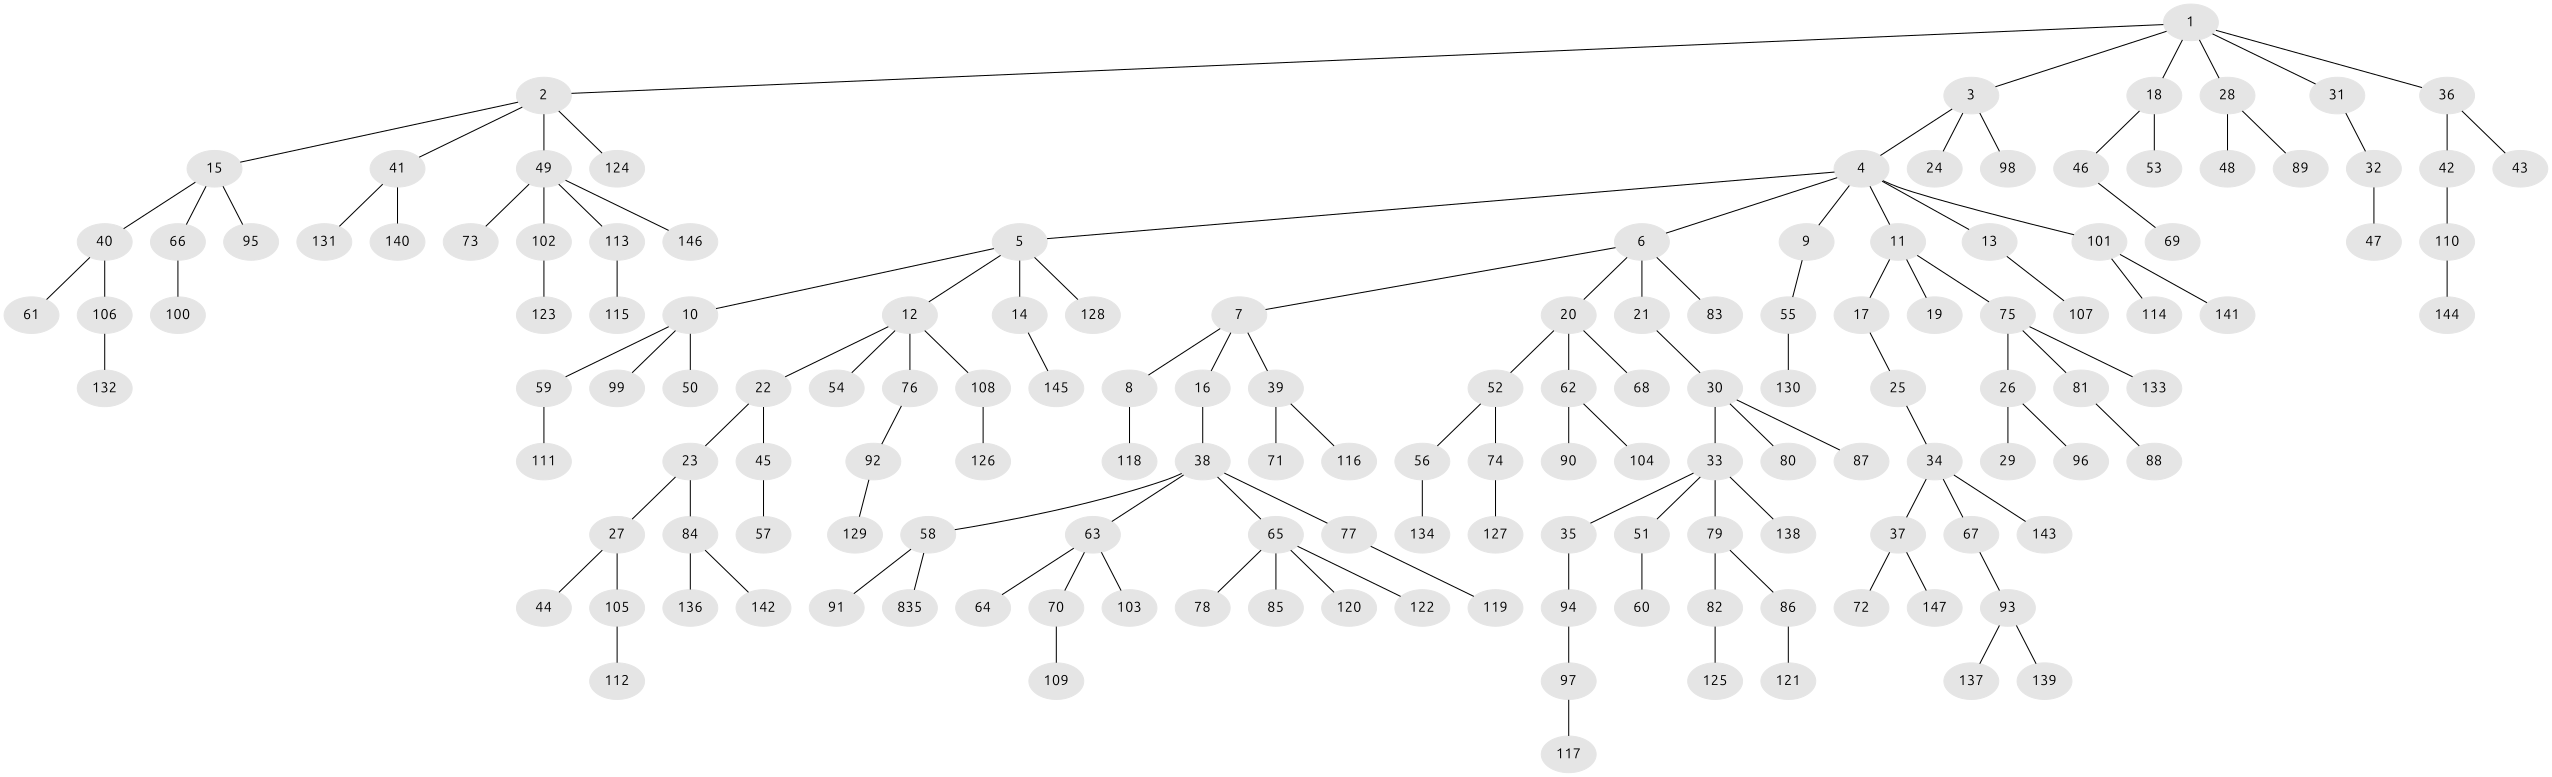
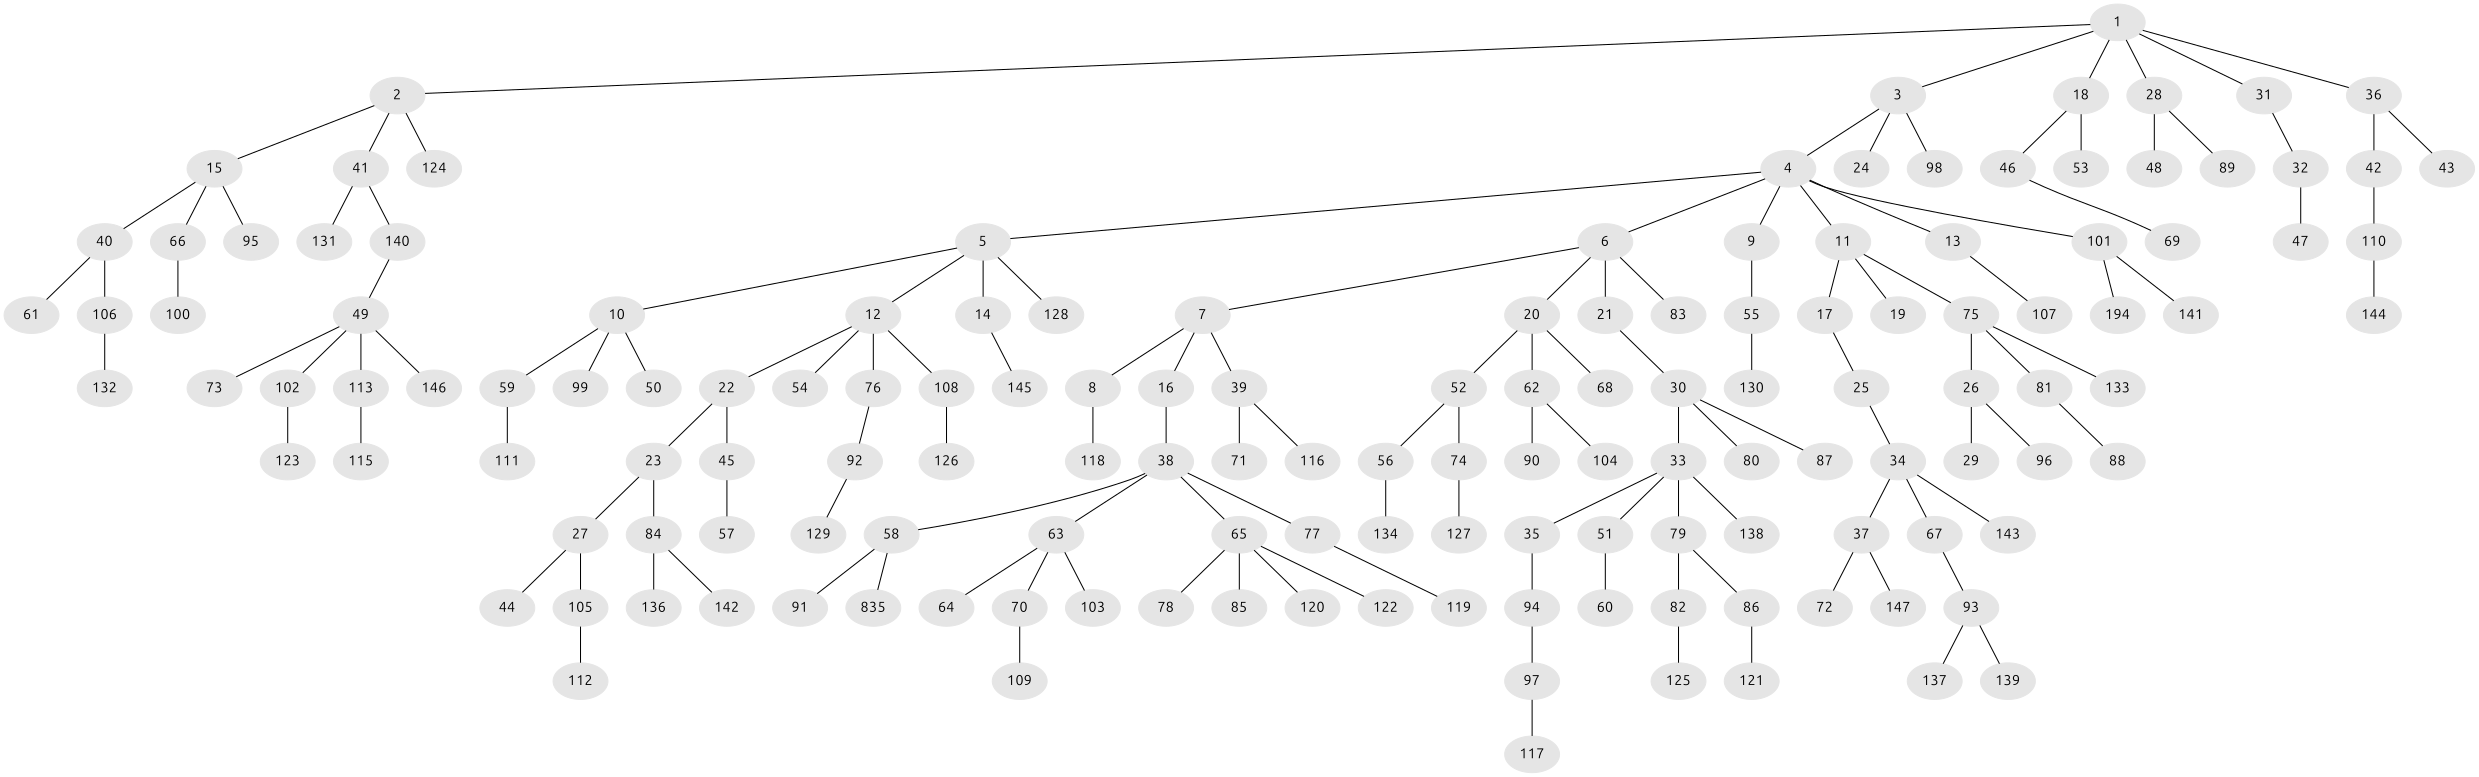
(544, 132) -> (379, 279)
(2154, 315) -> (2118, 315)
